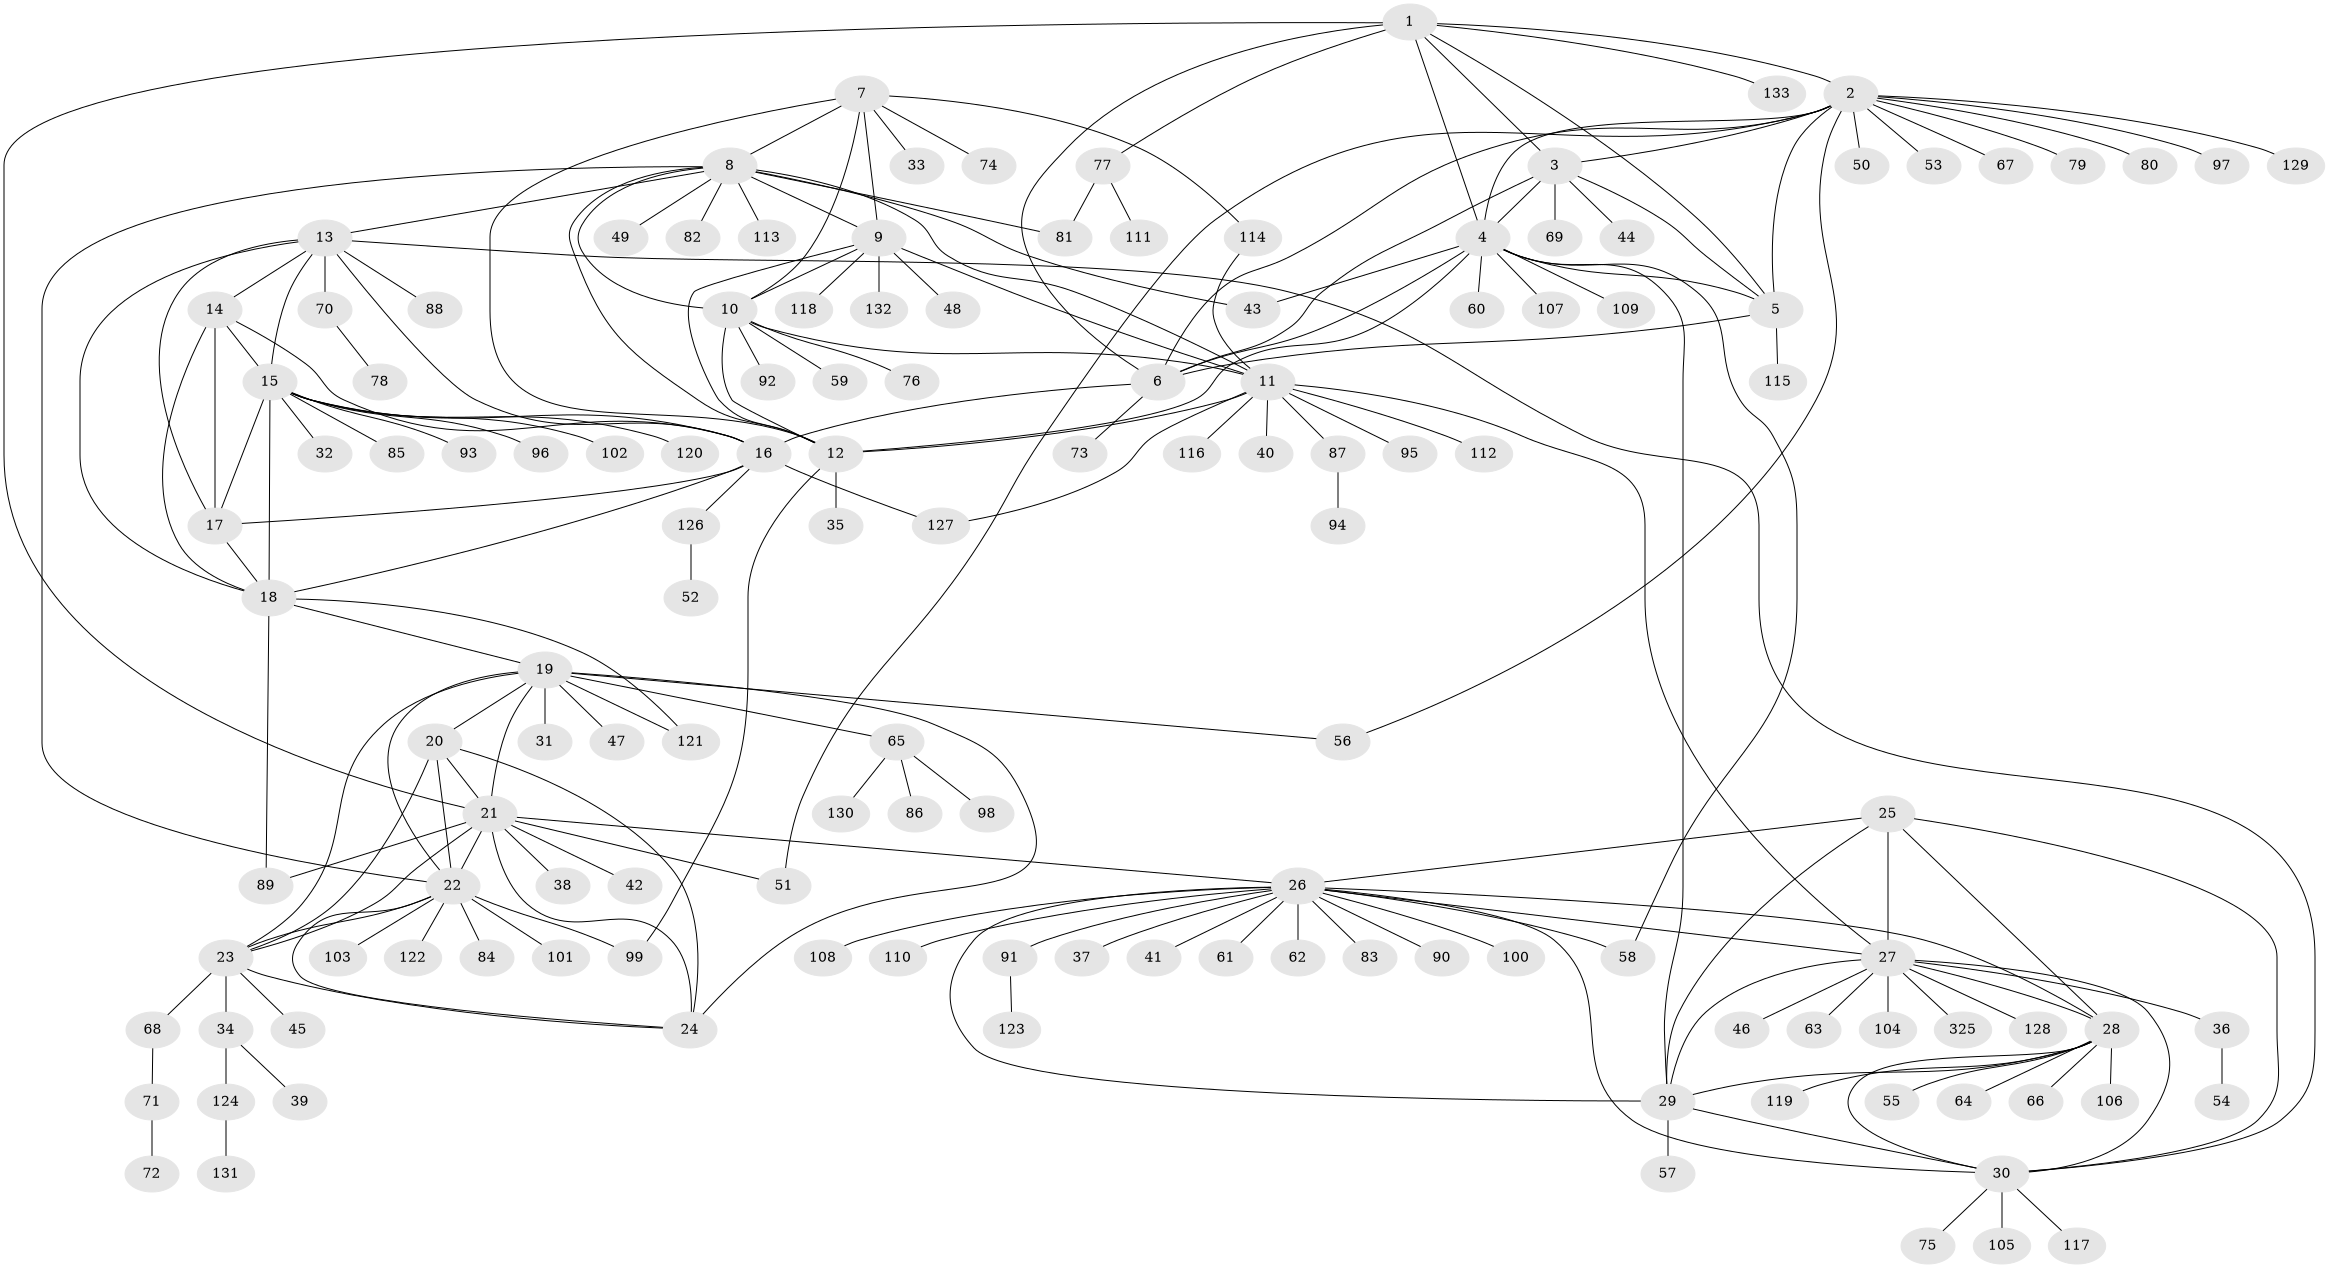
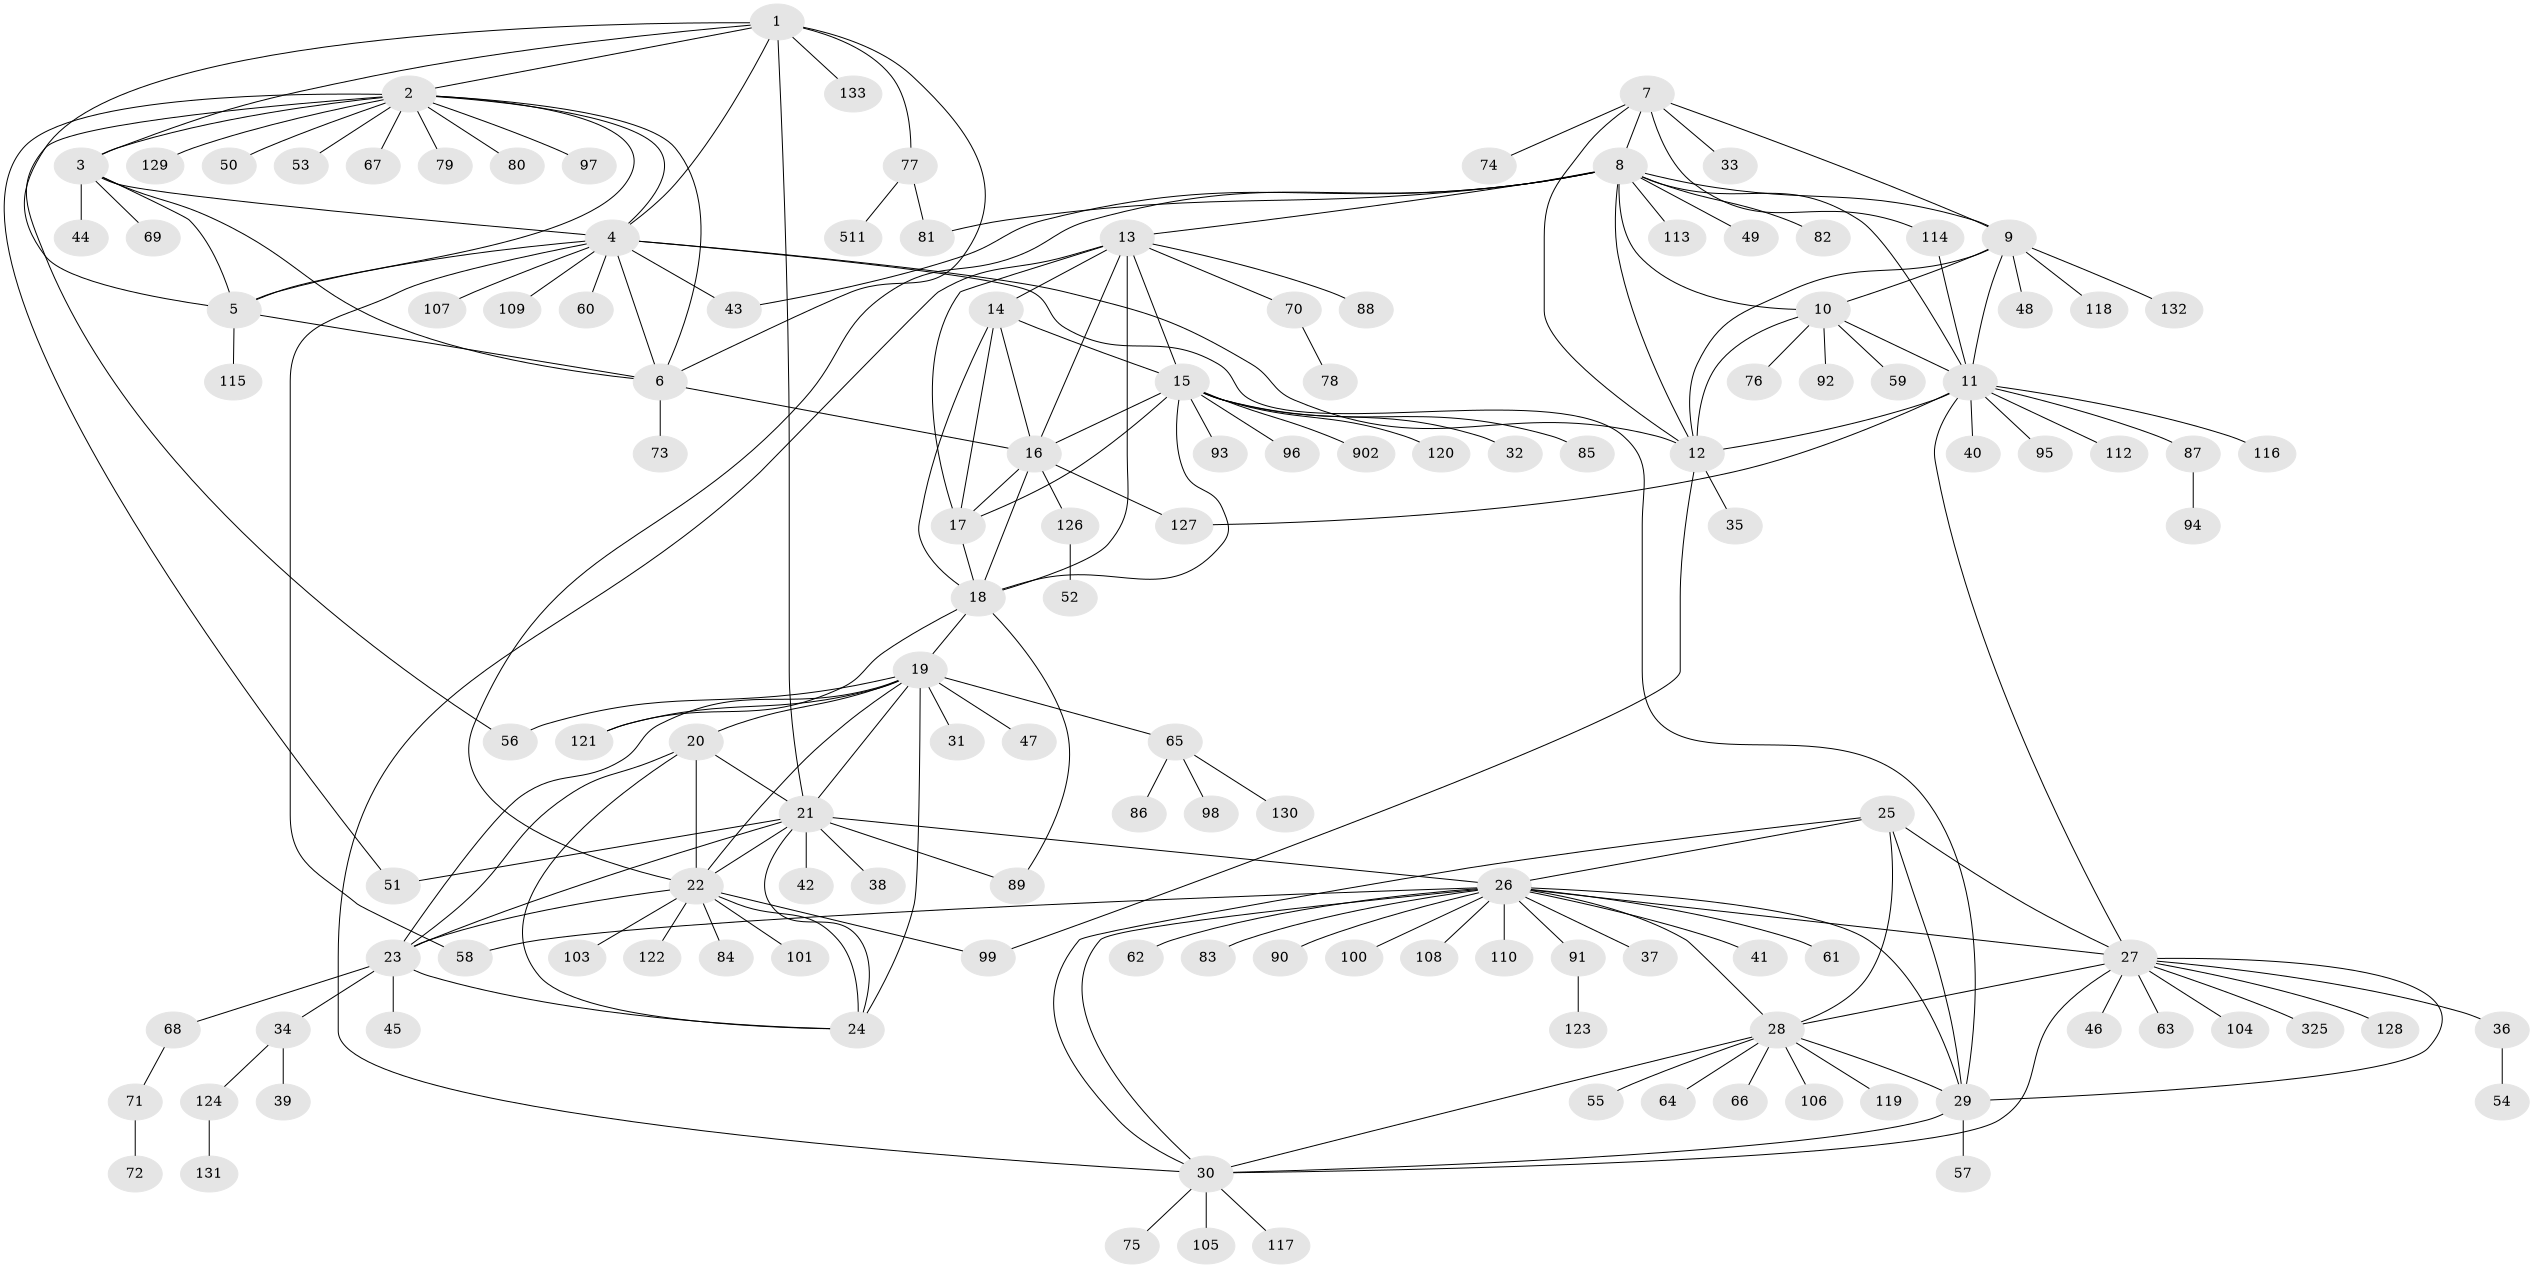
(824, 224) -> none
(1139, 238) -> (853, 238)
(615, 454) -> (1366, 454)
